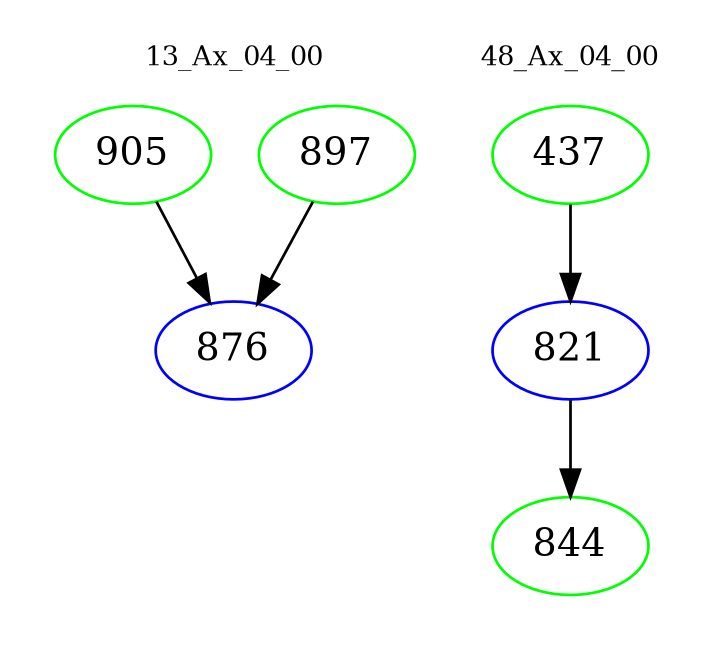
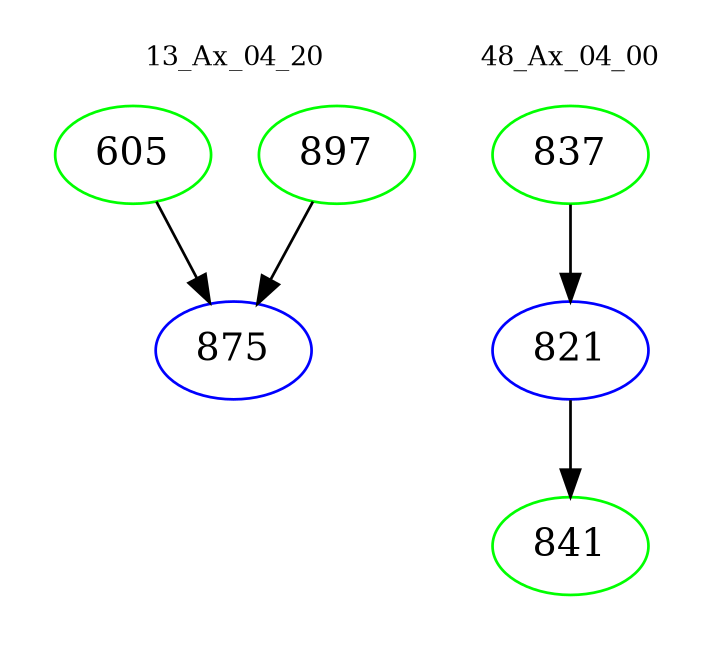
(235, 58) -> (235, 58)
(133, 155) -> (133, 155)
(570, 155) -> (570, 155)
(234, 350) -> (234, 350)
(570, 546) -> (570, 546)
